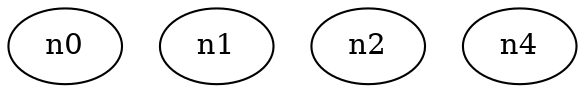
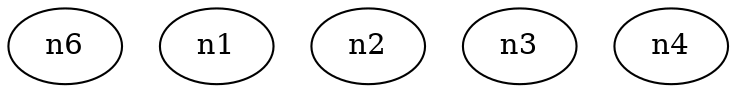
(65, 46) -> (65, 46)
none -> (520, 46)
